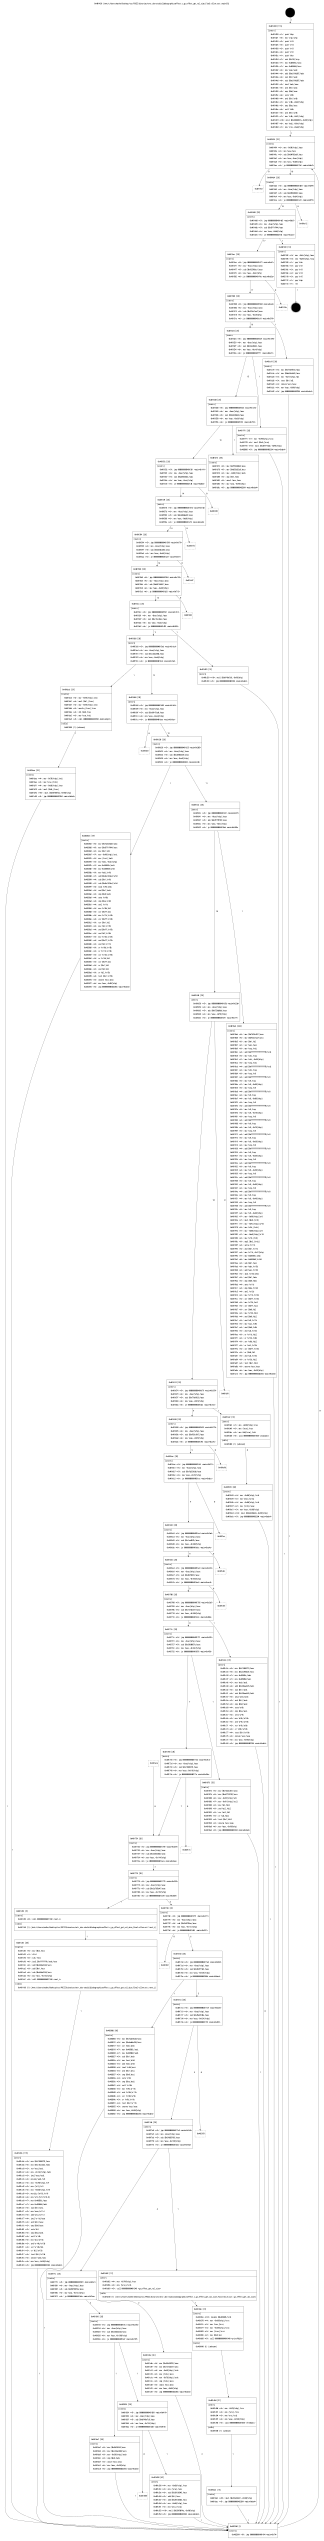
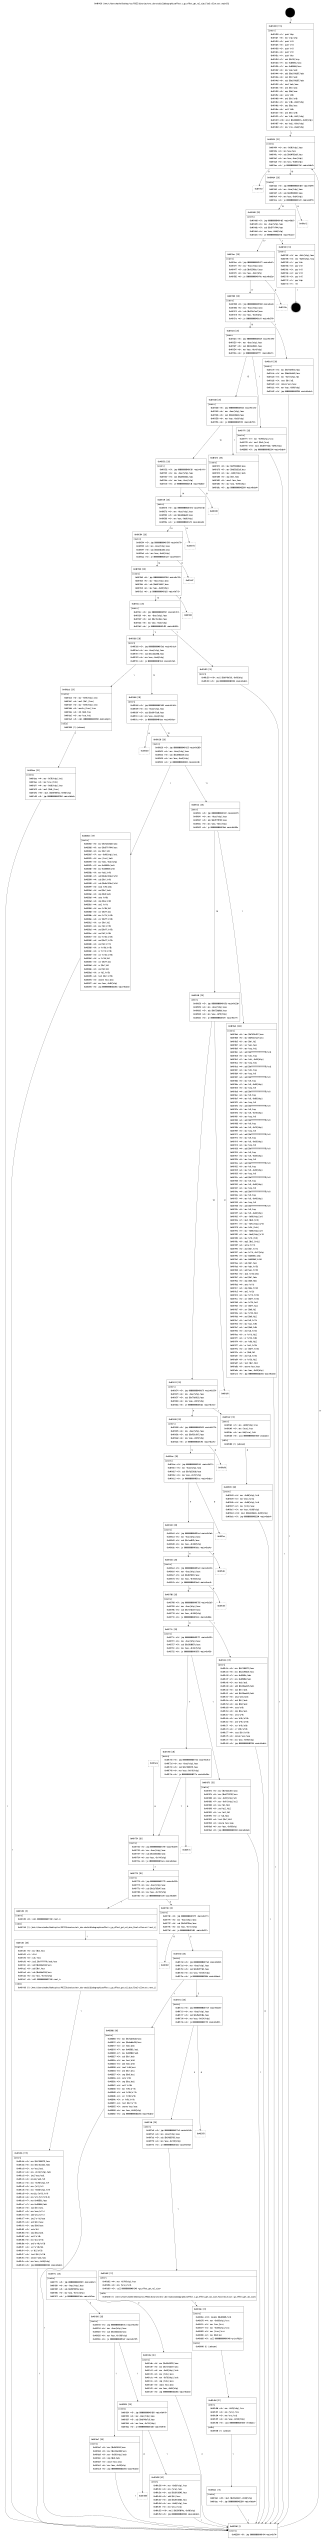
(120, 2209) -> none
